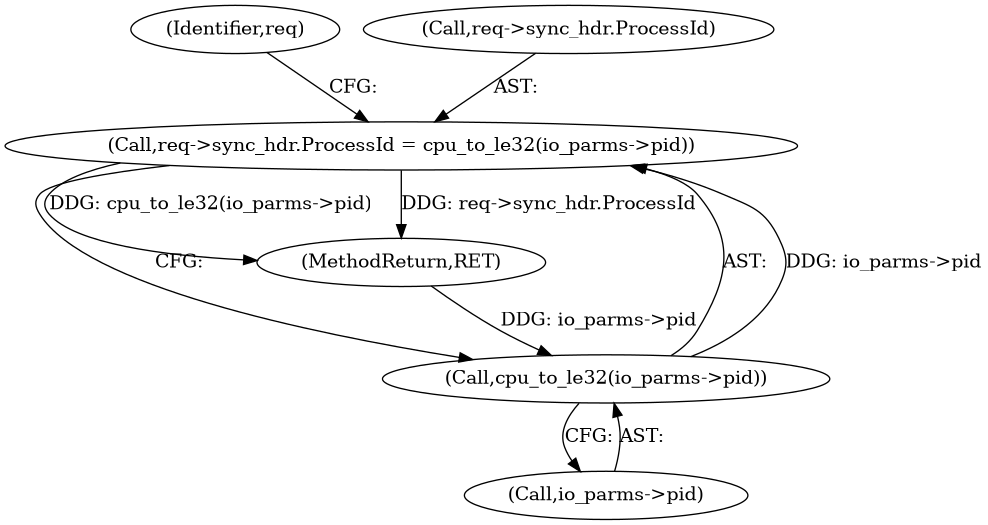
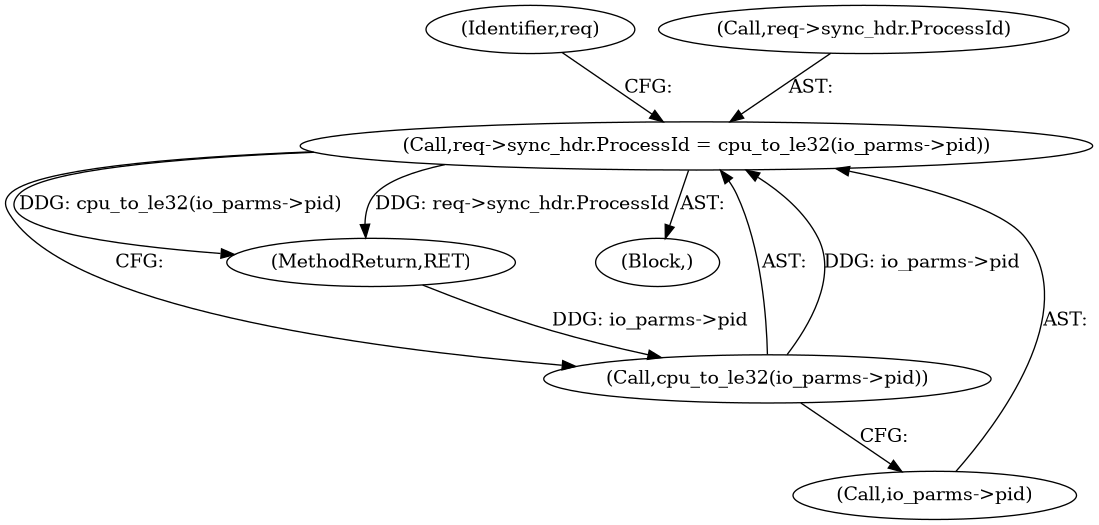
none -> (658, 262)
(620, 444) -> (1041, 270)
